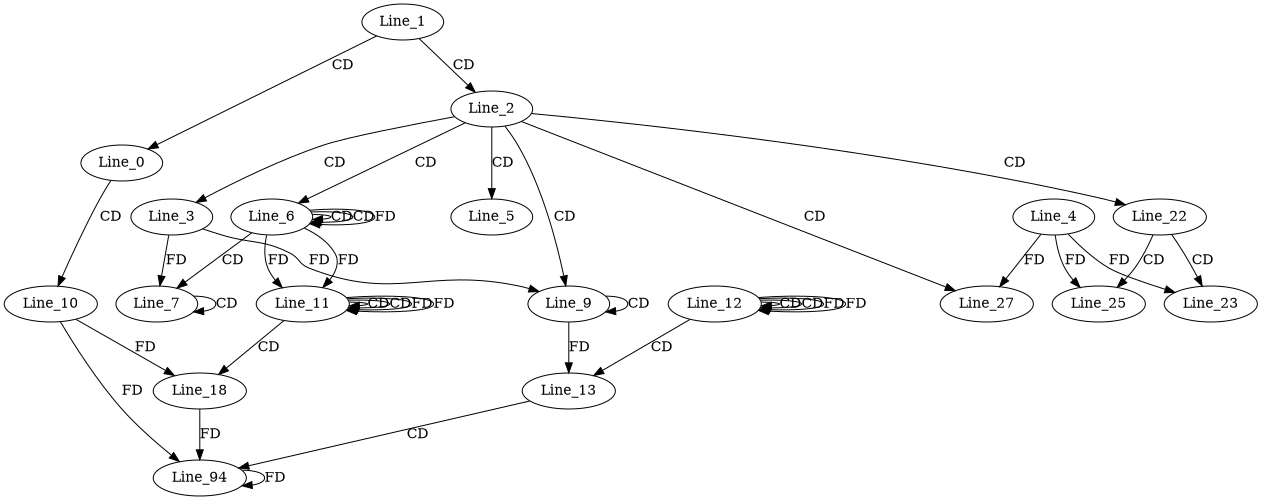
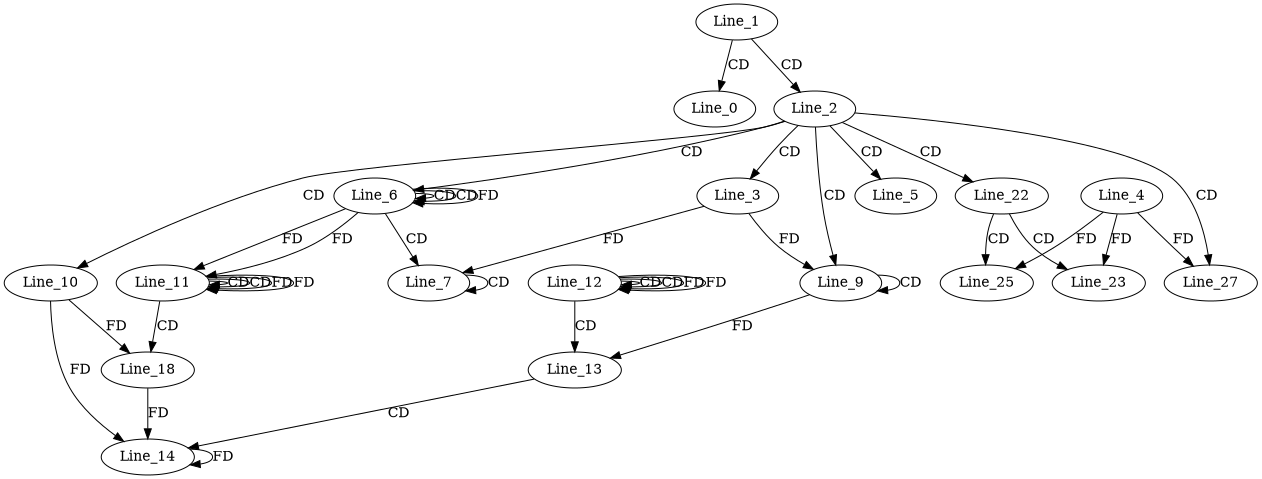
(85, 228) -> (428, 162)
(200, 478) -> (148, 457)
